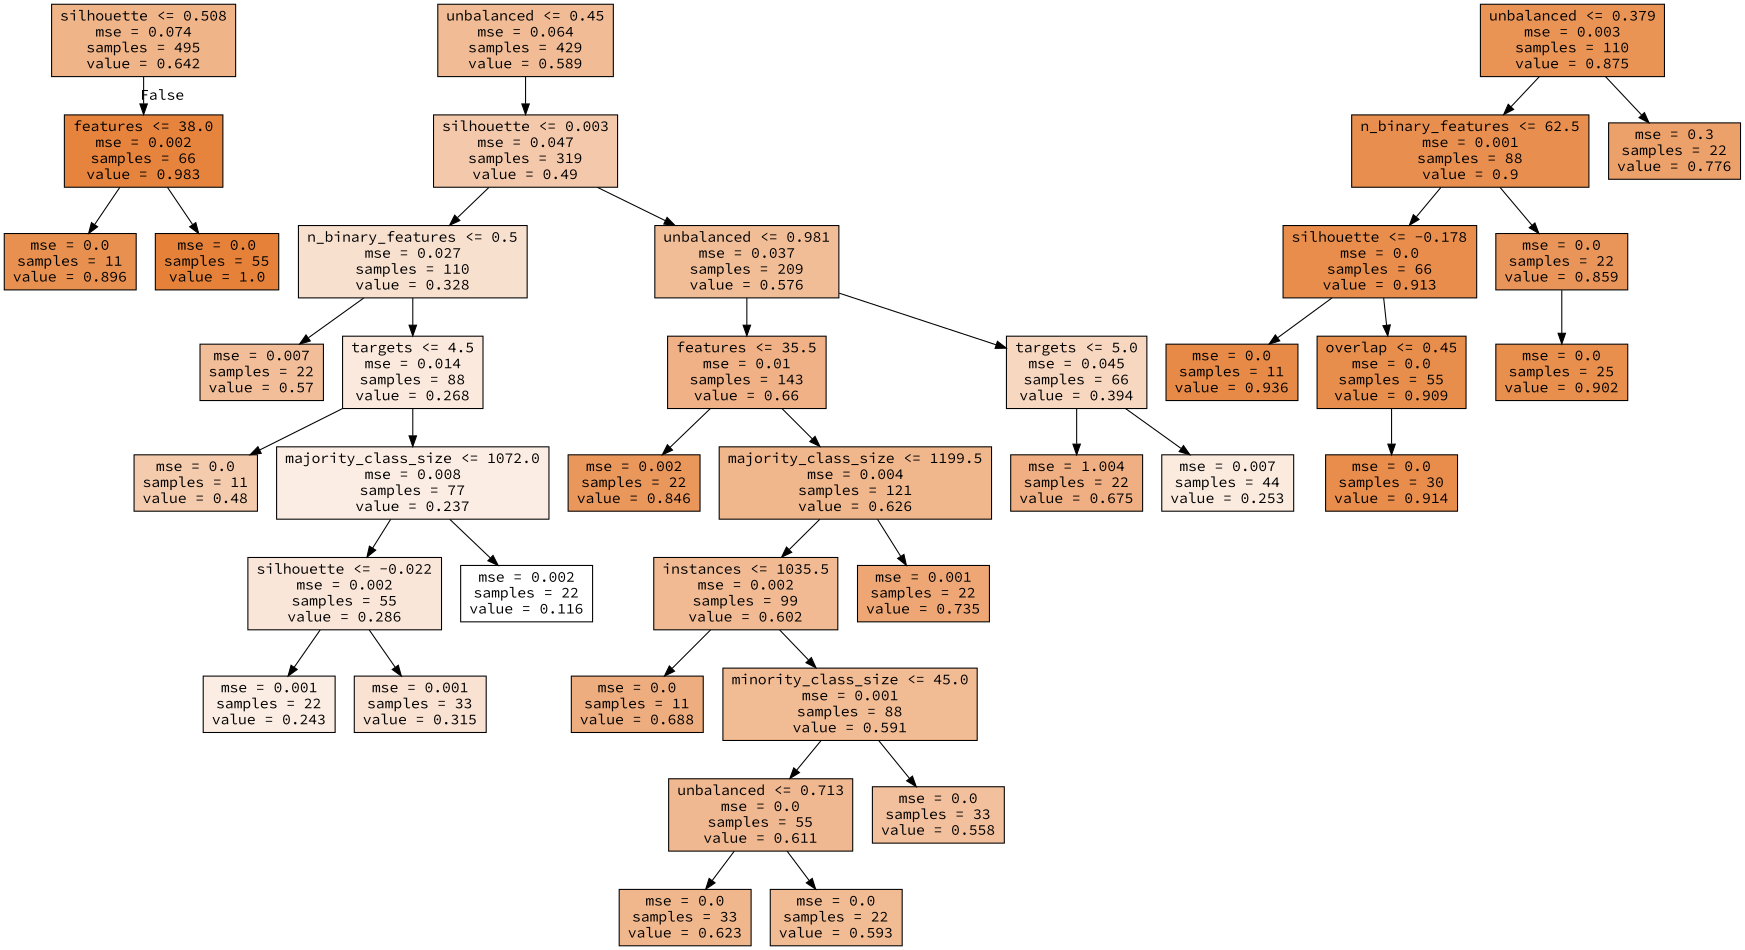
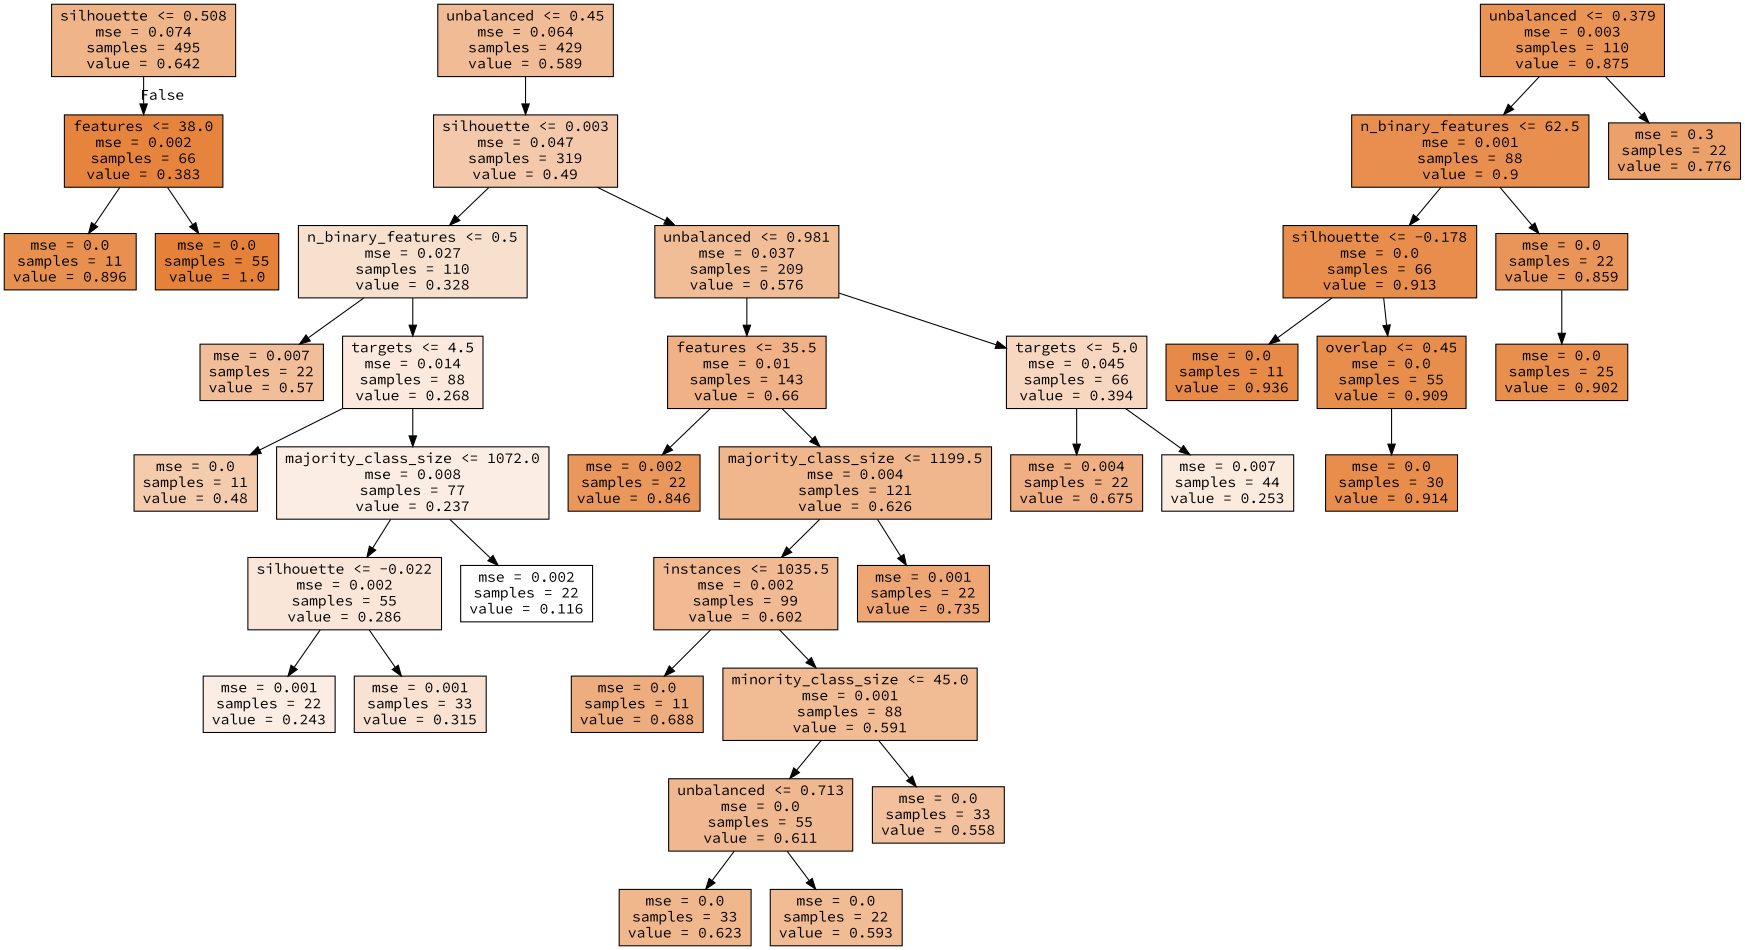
(144, 151) -> (144, 151)
(1077, 483) -> (1077, 483)
